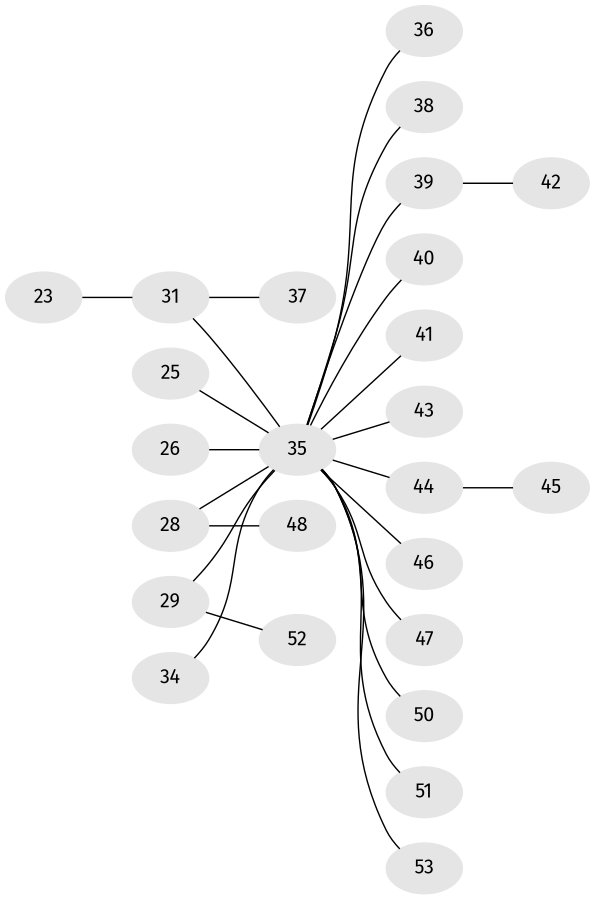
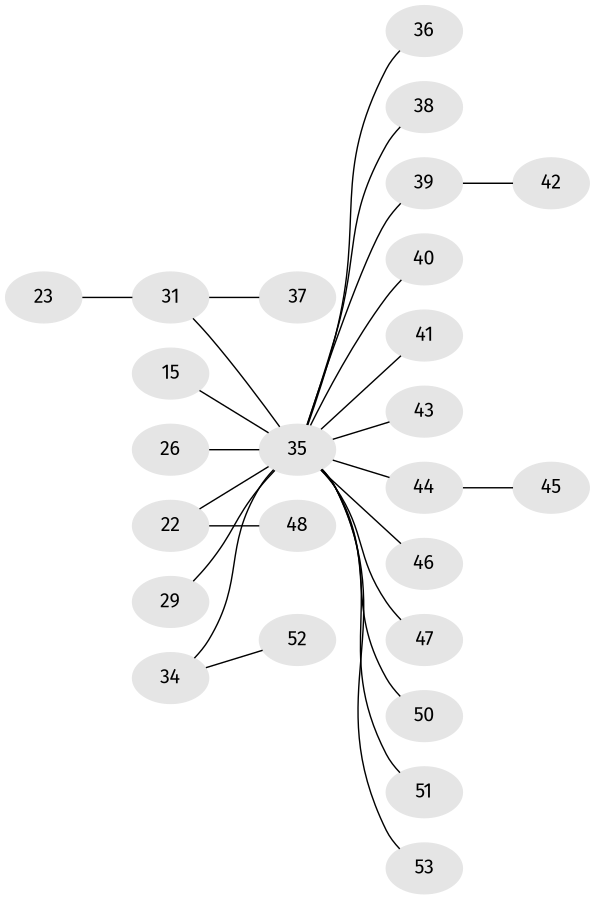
(171, 374) -> (171, 374)
(171, 526) -> (171, 526)
(234, 621) -> (234, 659)
